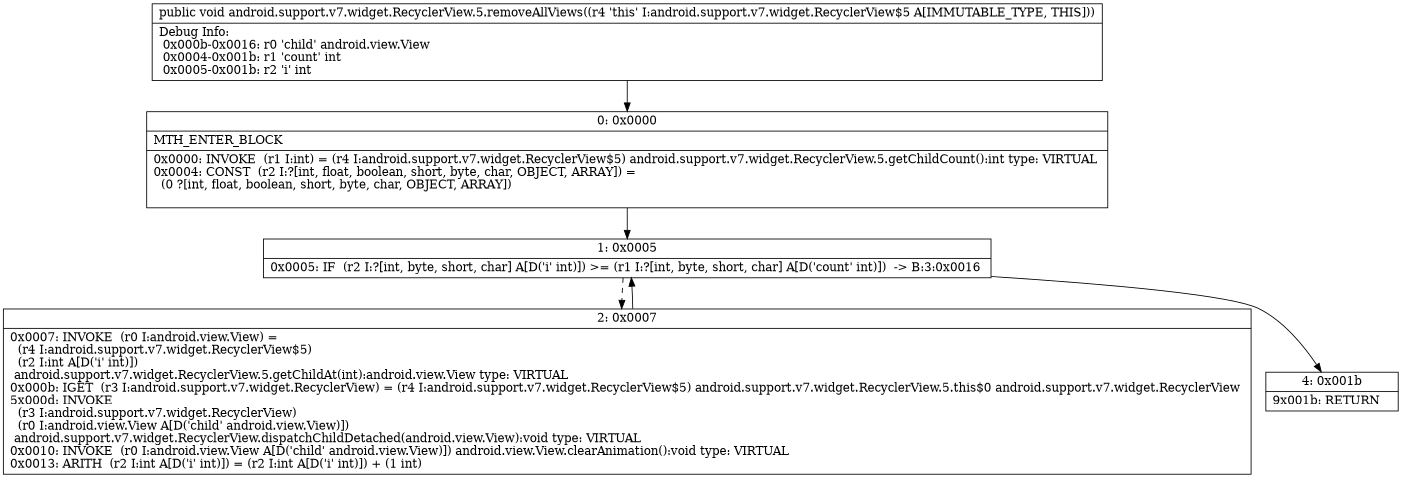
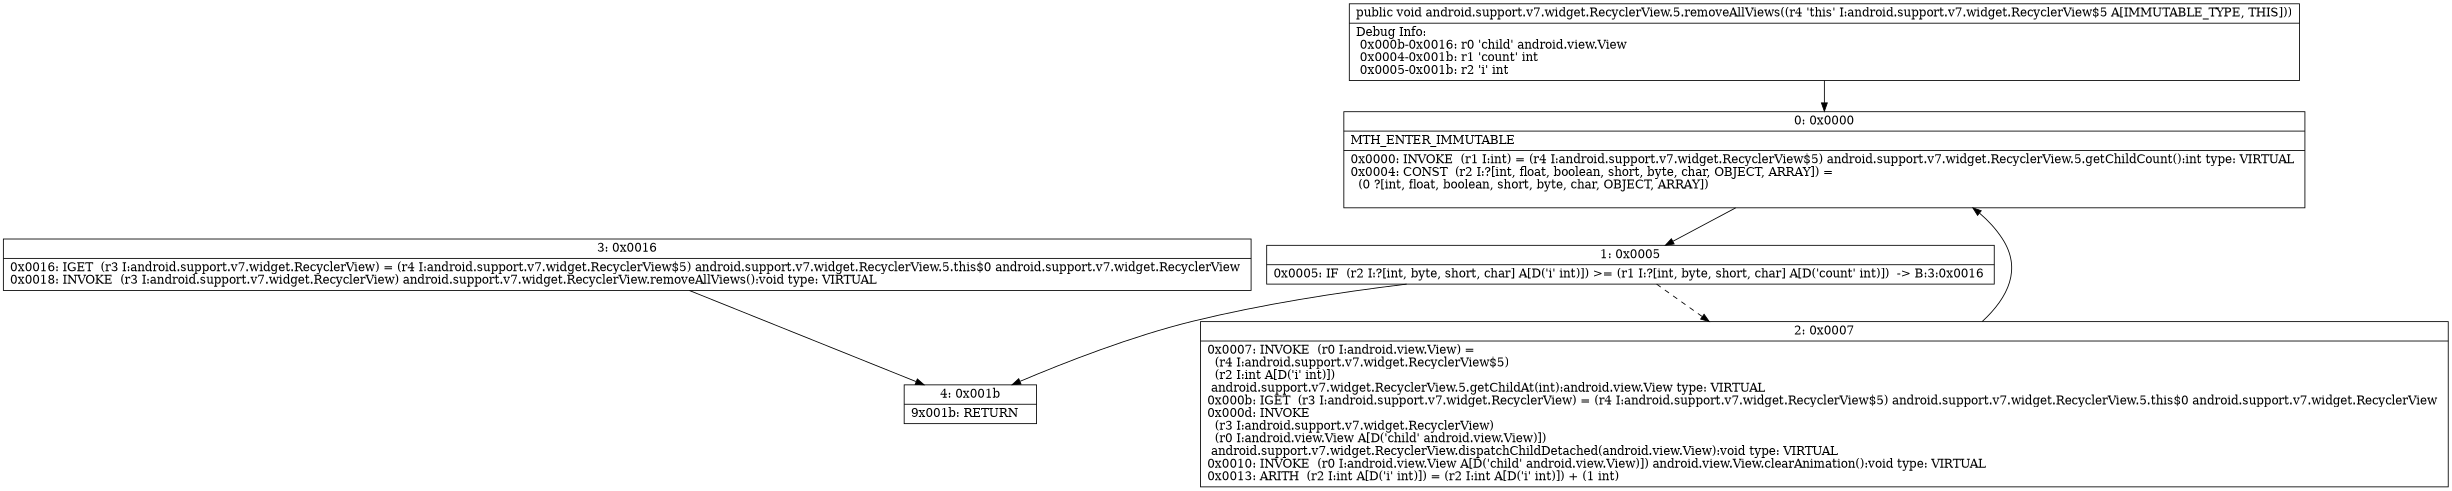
(218, 140) -> (1433, 140)
none -> (627, 265)
(632, 297) -> (2011, 267)
(65, 401) -> (1262, 414)
